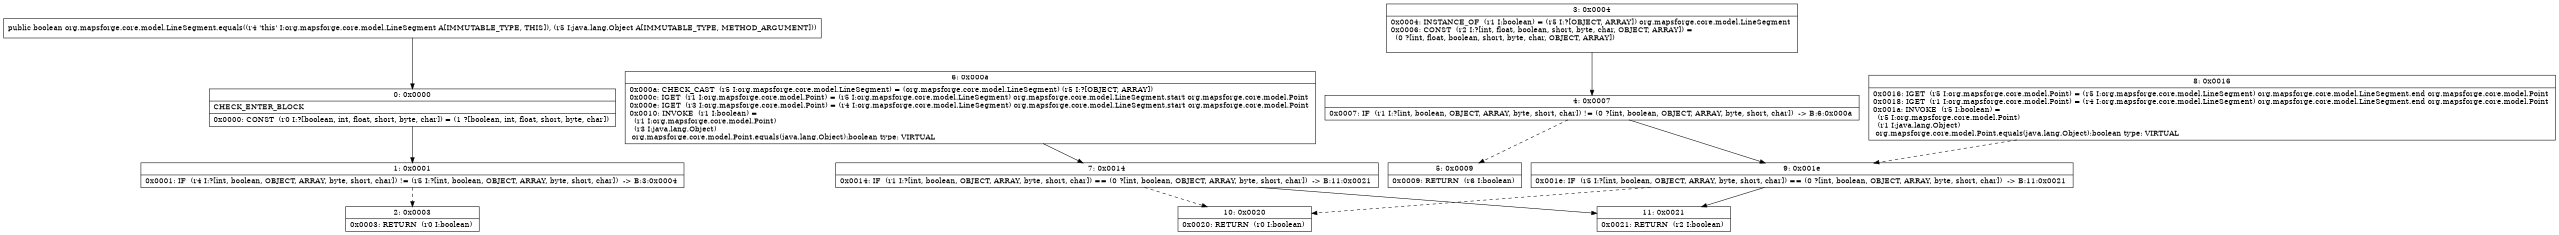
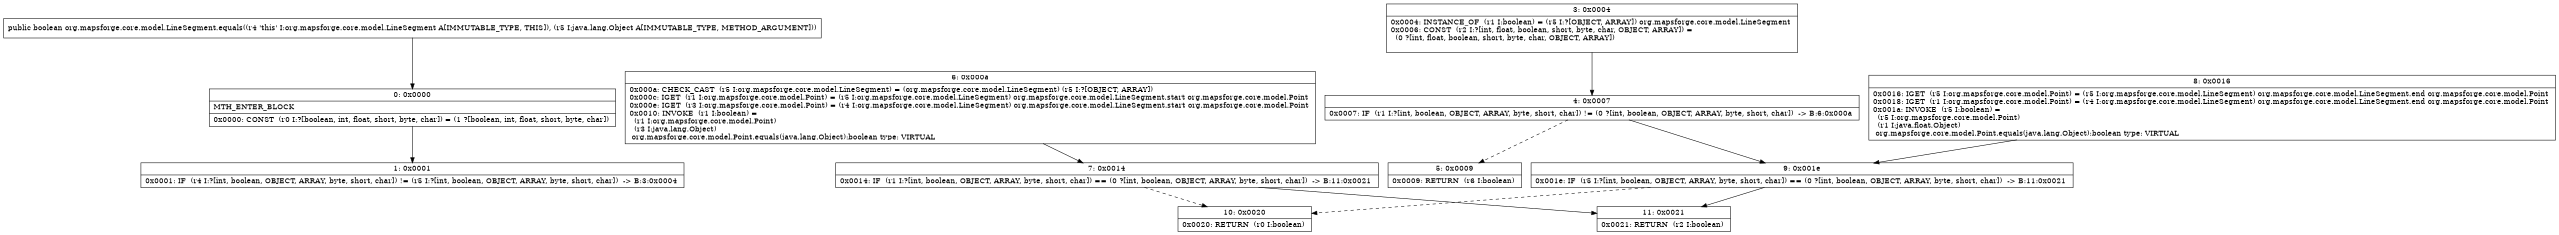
(259, 107) -> (254, 107)
(1917, 126) -> (1917, 126)
(1948, 151) -> (1948, 151)
(412, 219) -> none
